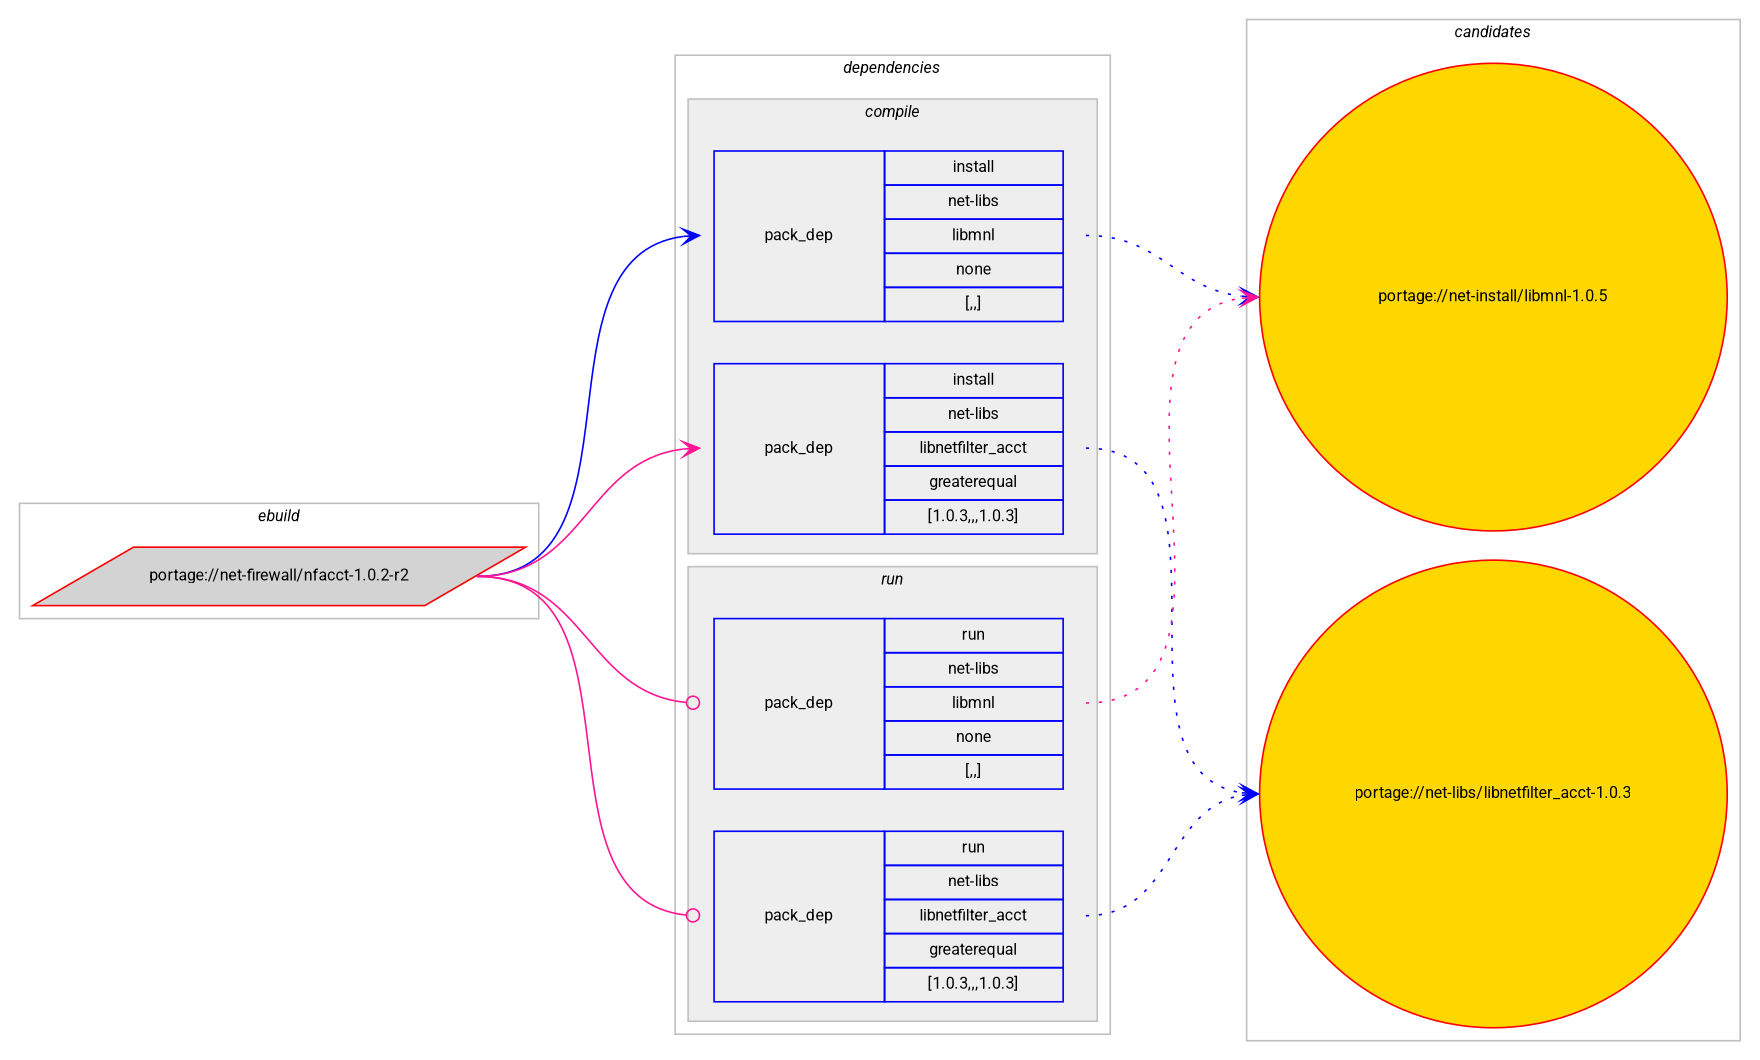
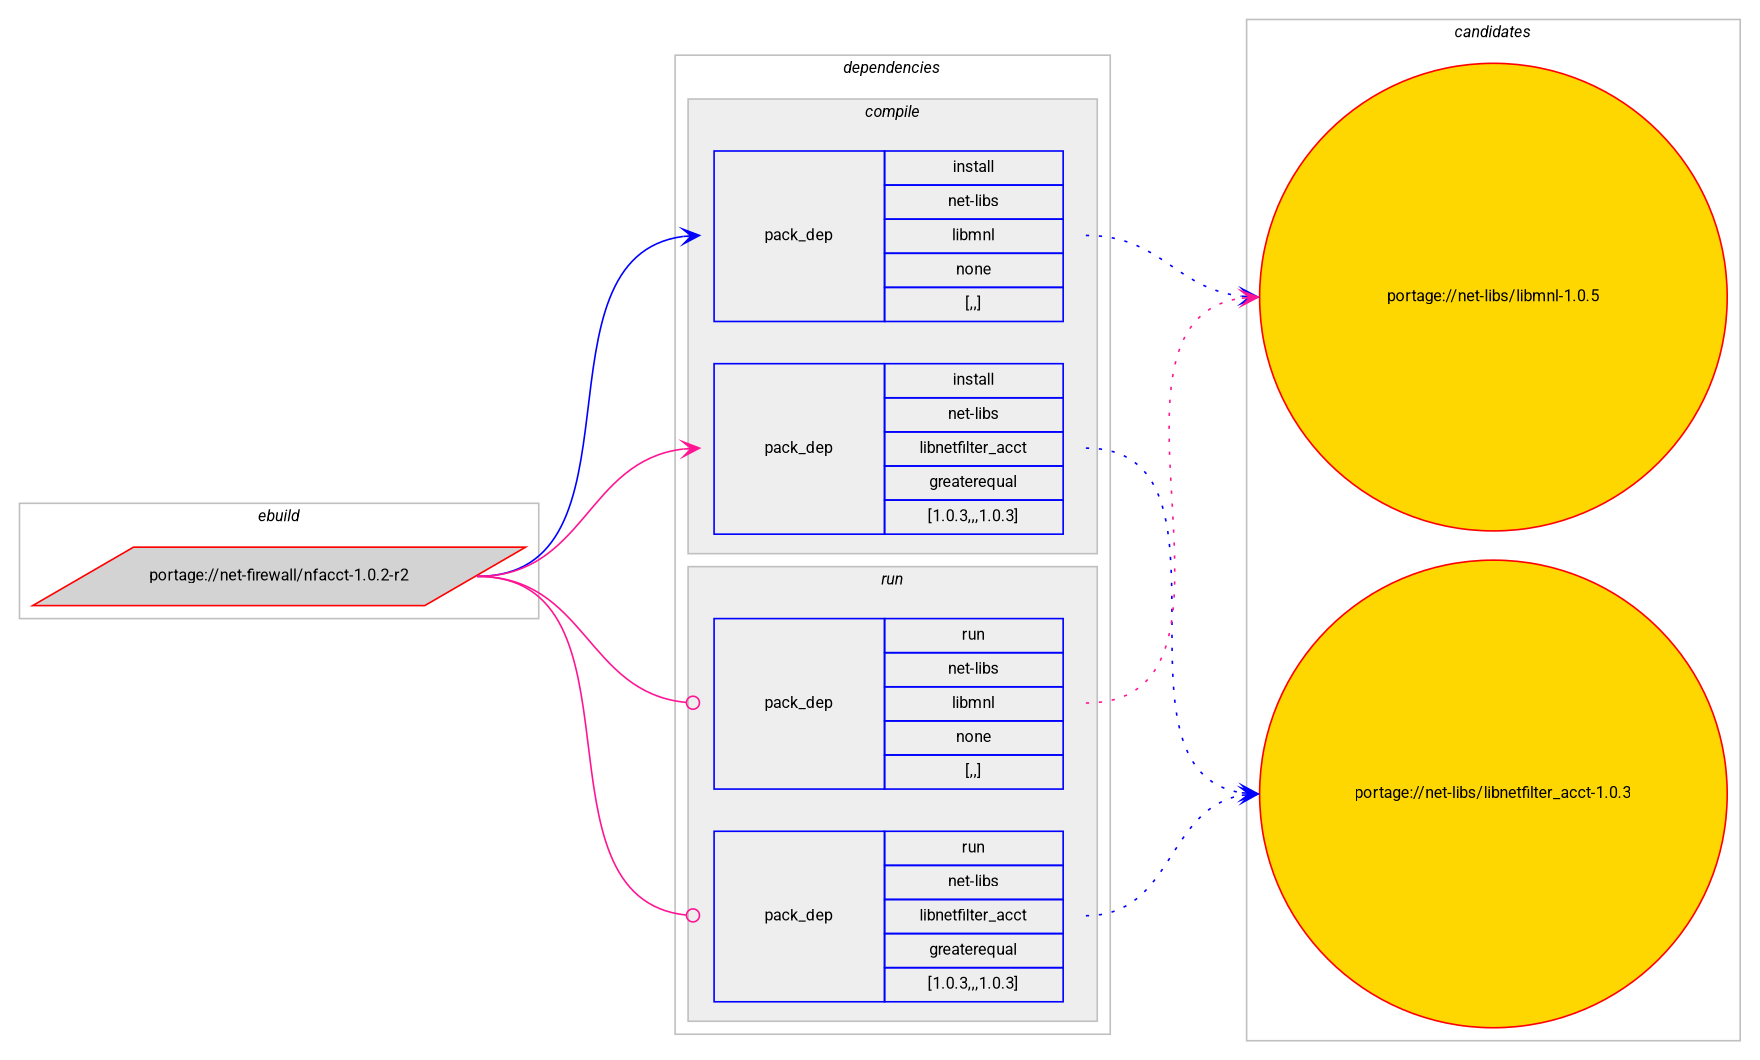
(1493, 297) -> (1493, 297)
